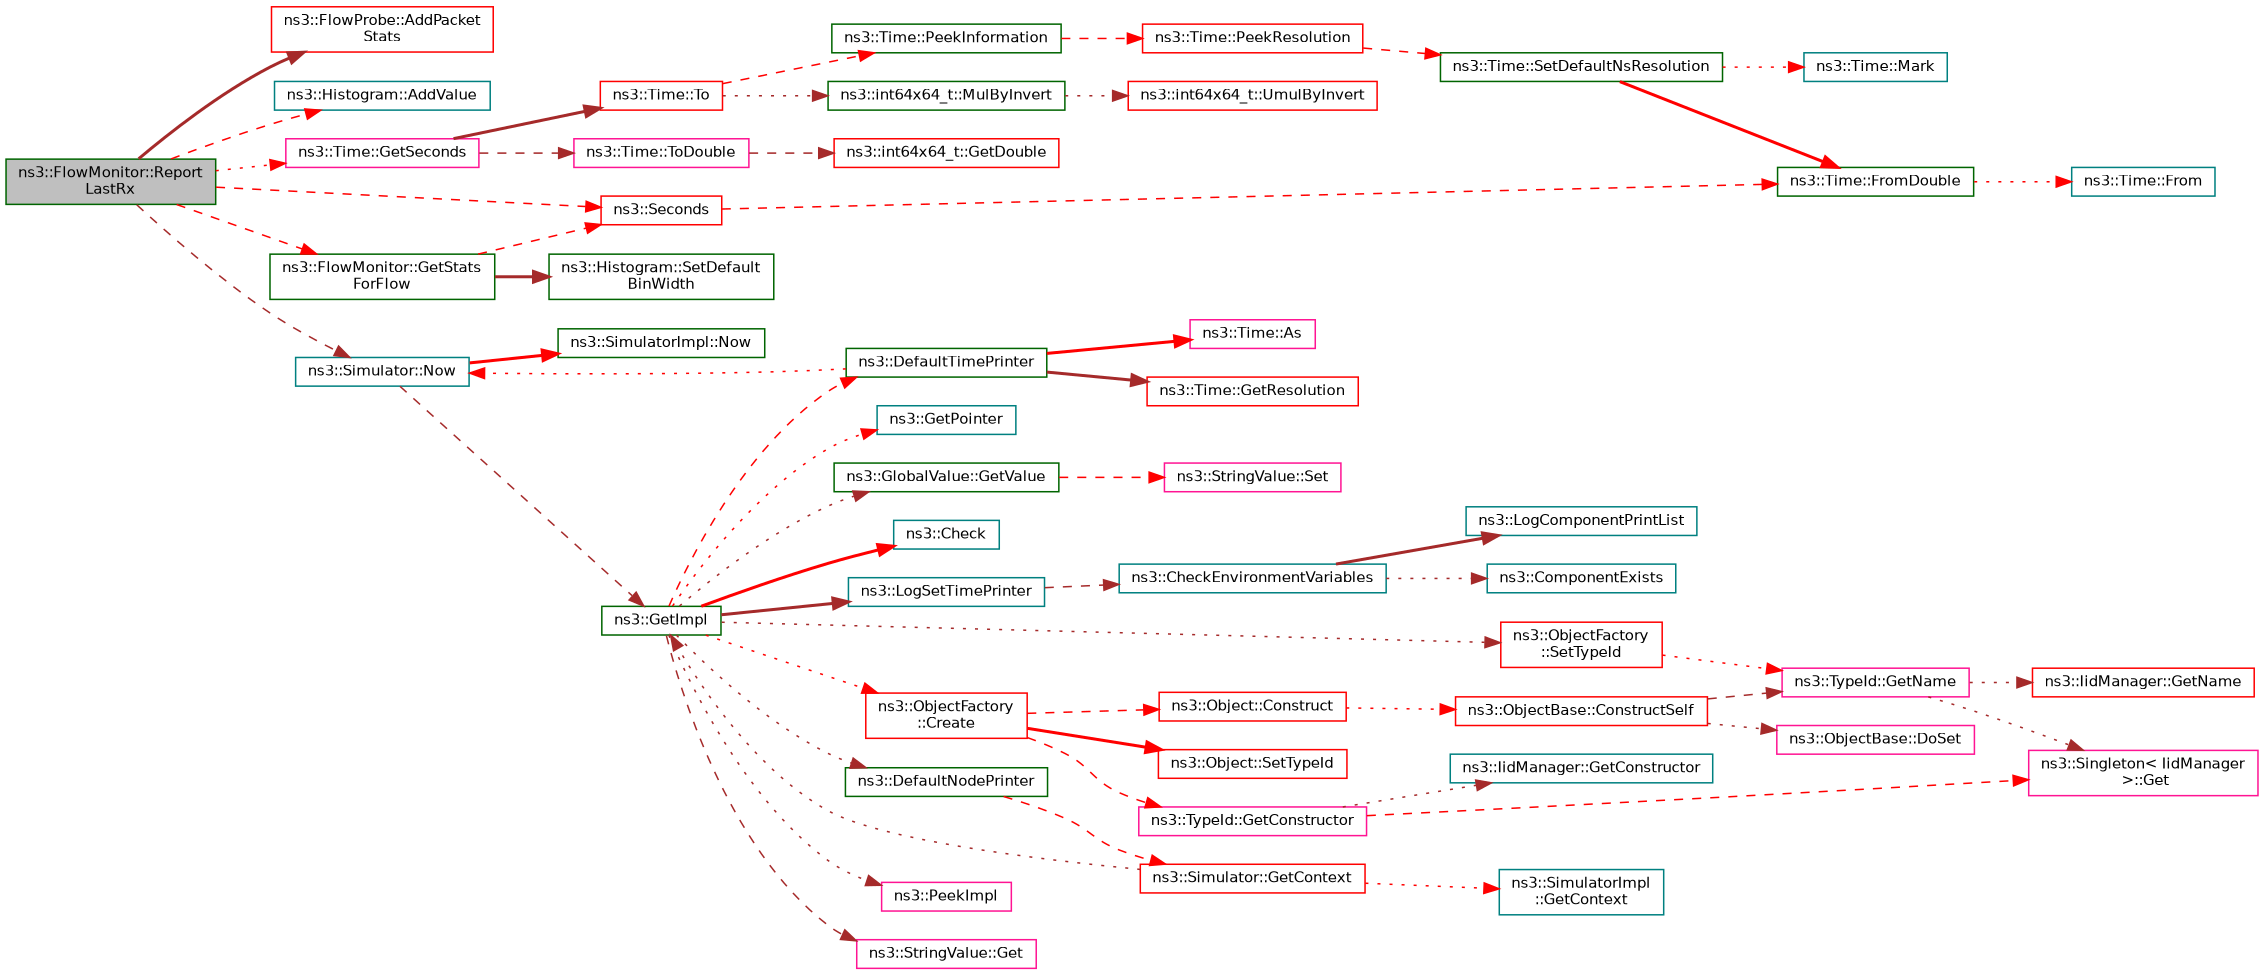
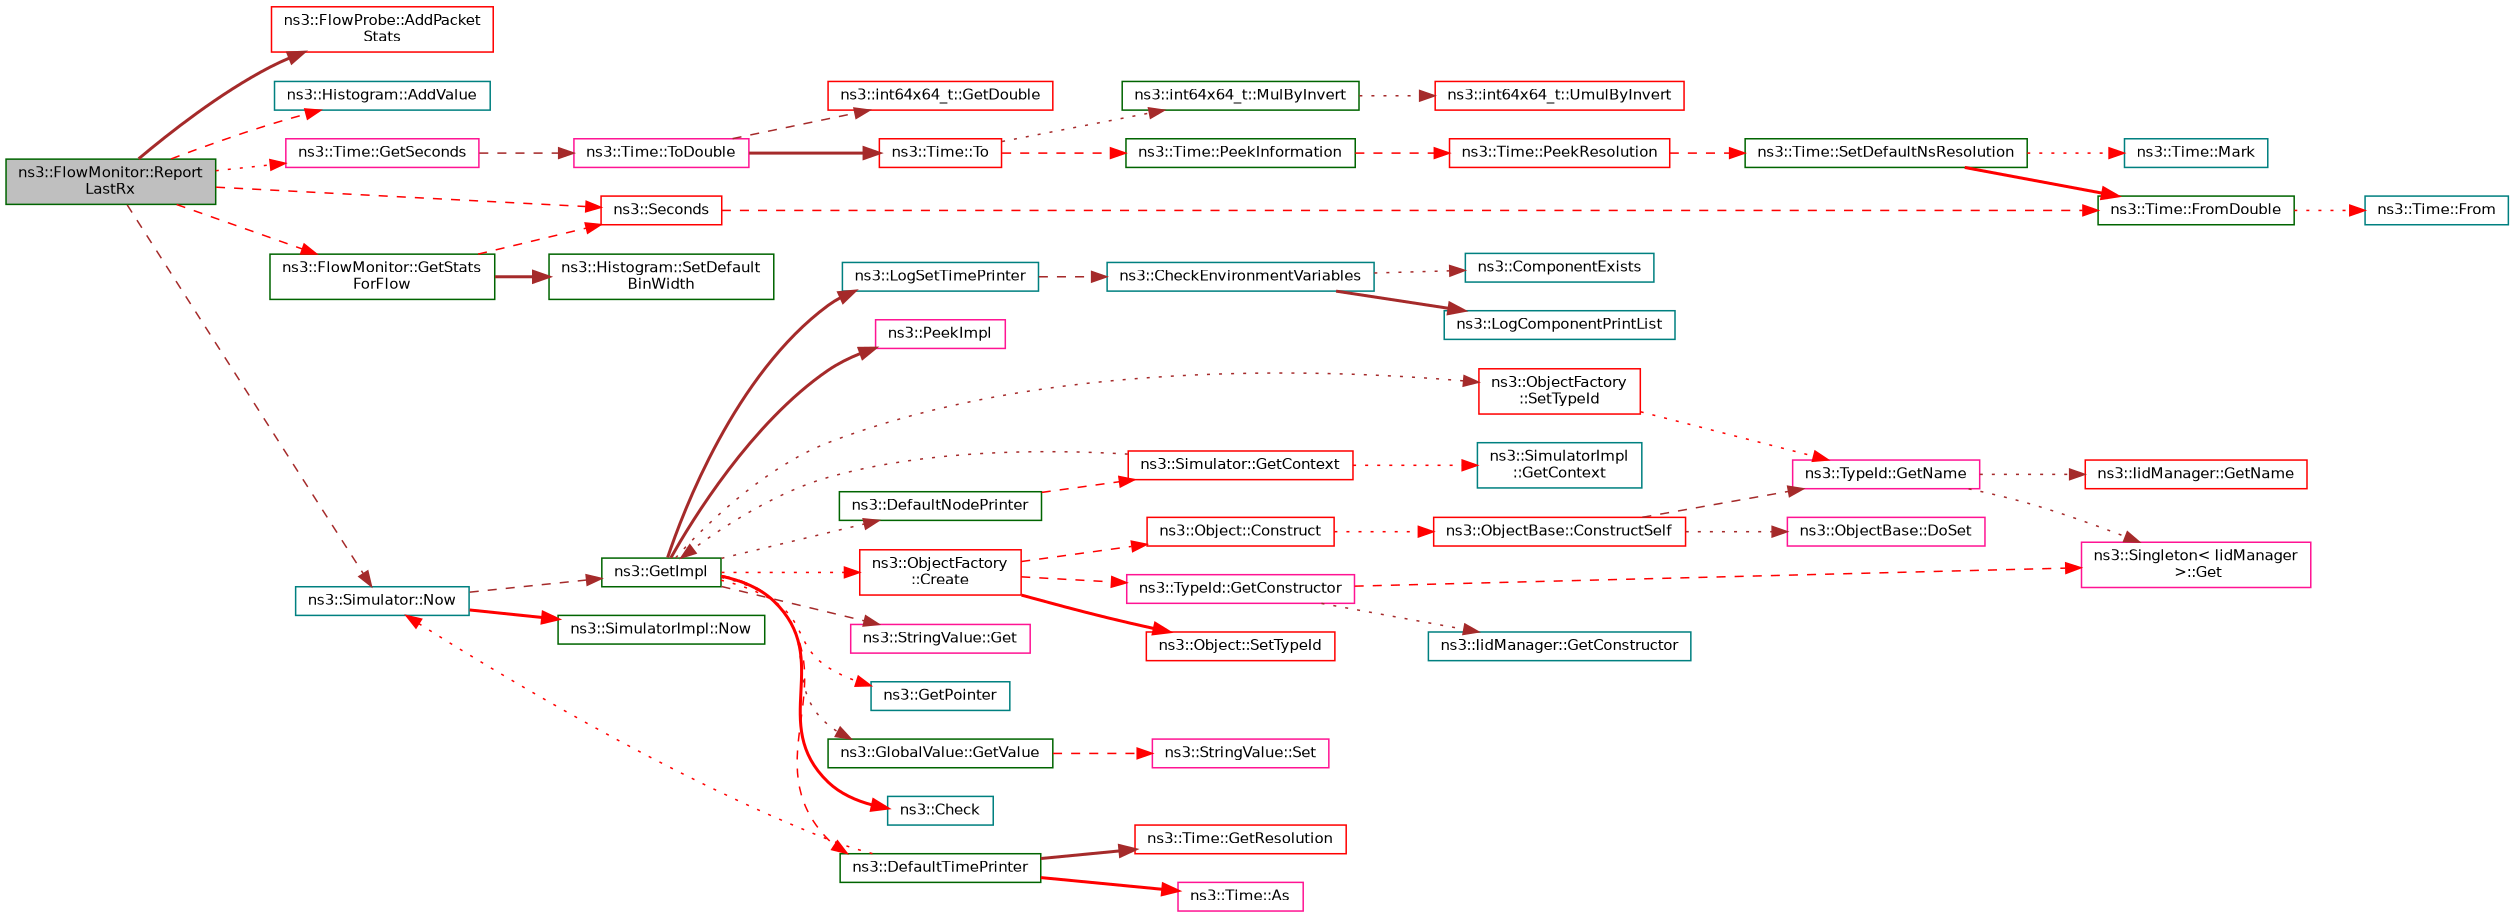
(519, 125) -> (807, 153)
(747, 776) -> (751, 442)
